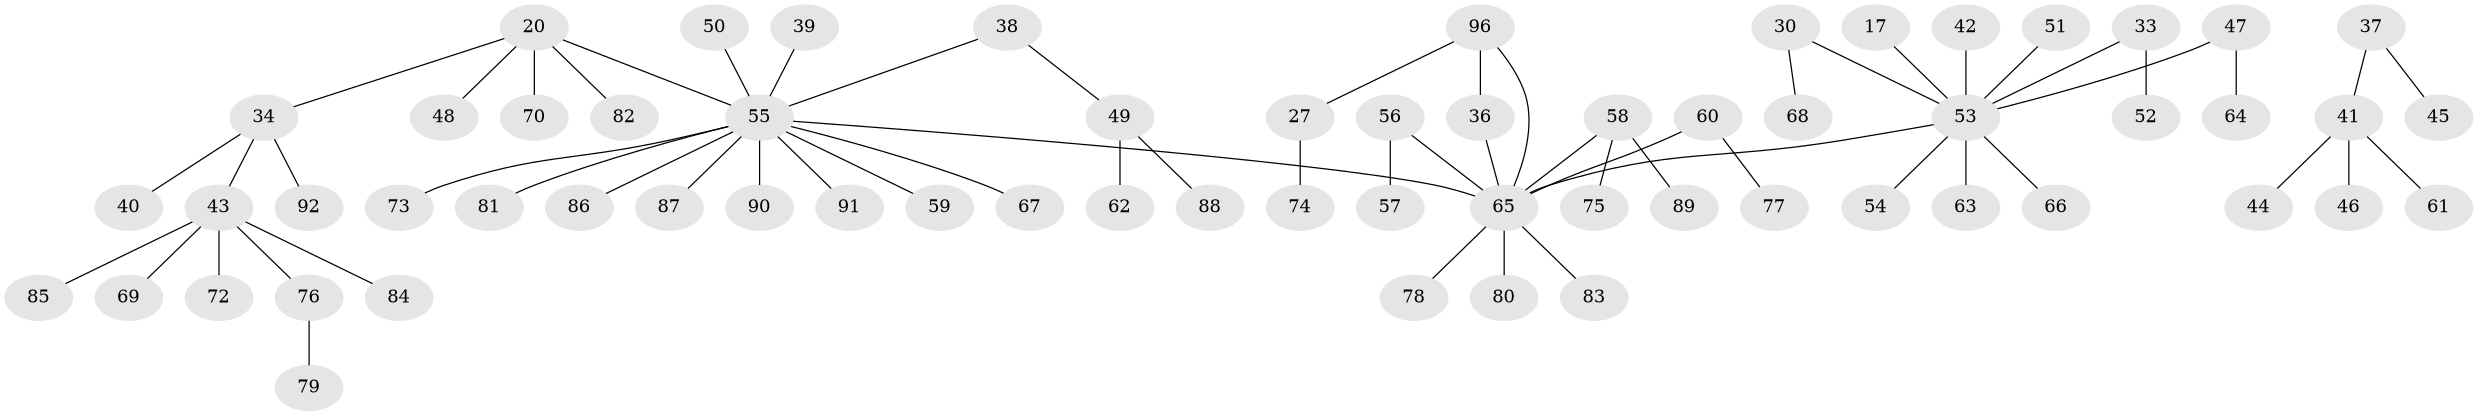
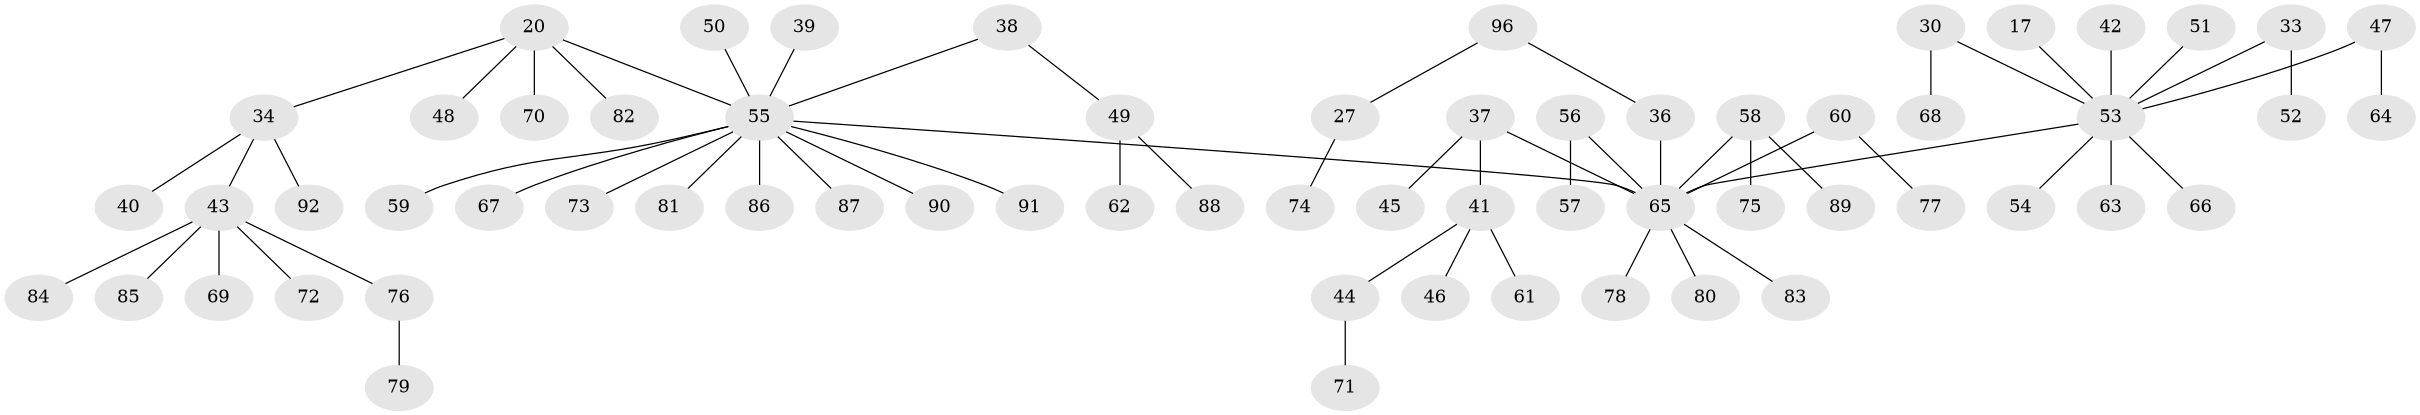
(1529, 114) -> (1561, 158)
none -> (1345, 388)
